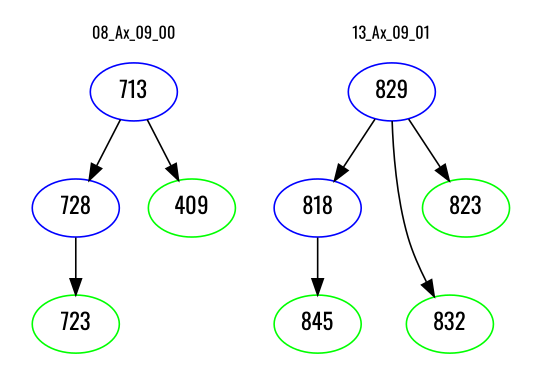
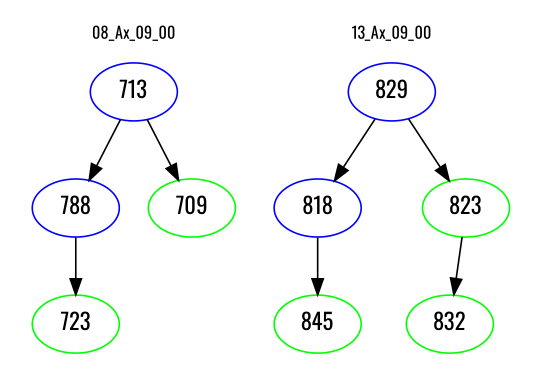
(392, 35) -> (392, 35)
(400, 204) -> (459, 258)
(76, 208) -> (76, 208)
(192, 208) -> (192, 208)
